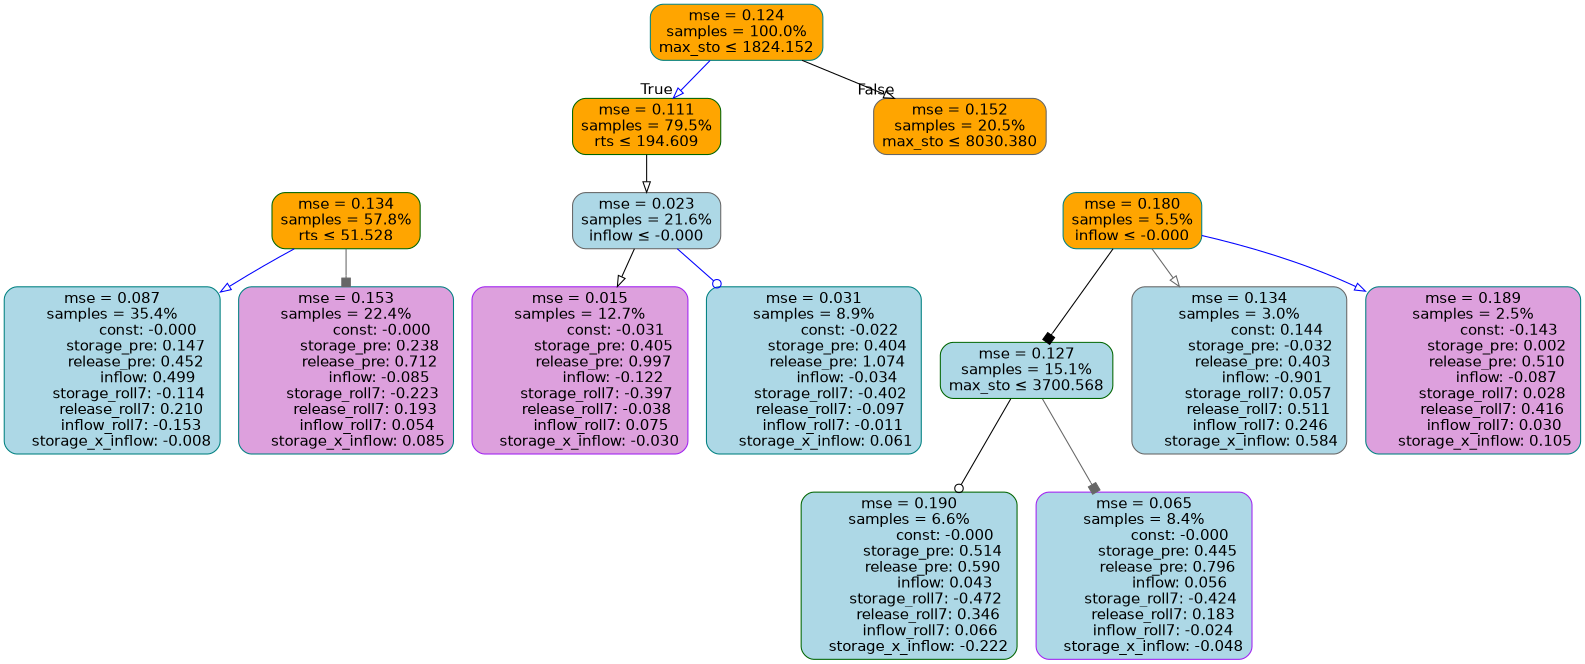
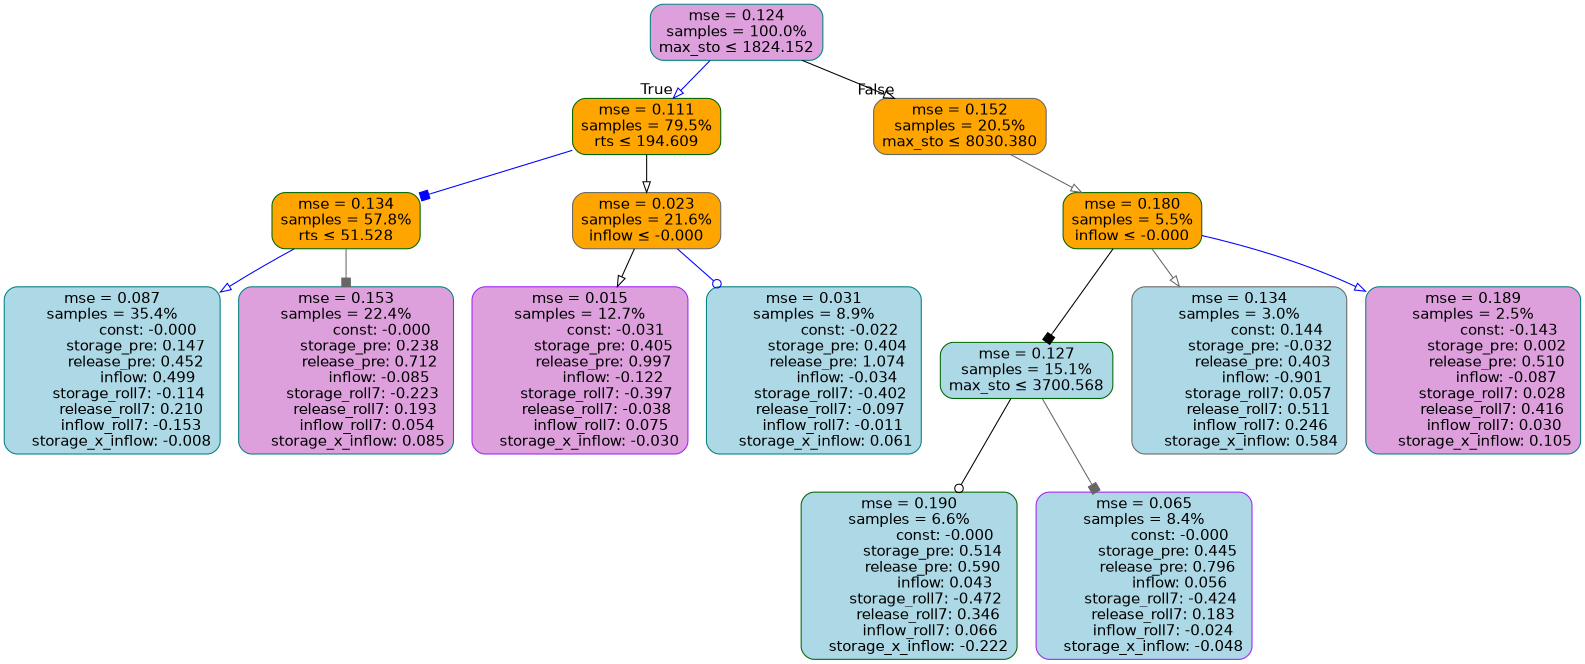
(737, 32) -> (737, 32)
none -> (1042, 171)
none -> (502, 172)
(647, 221) -> (647, 221)
(1132, 221) -> (1132, 221)
